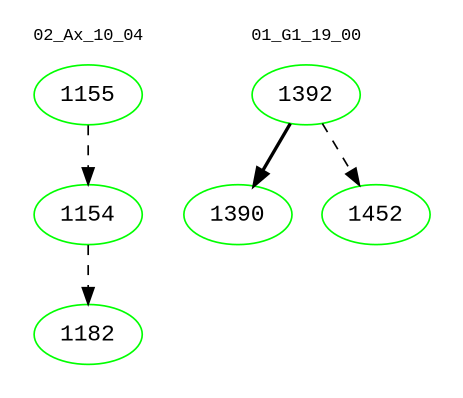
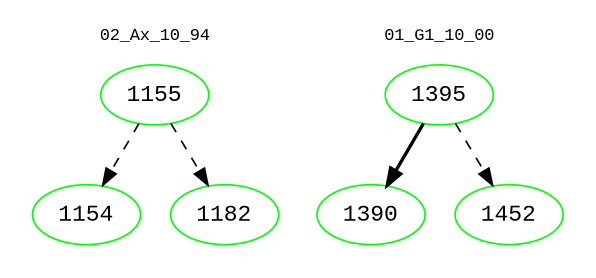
(89, 36) -> (156, 36)
(307, 36) -> (440, 36)
(306, 95) -> (439, 95)
(88, 266) -> (185, 147)
